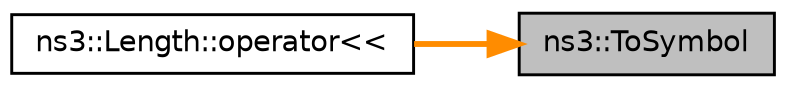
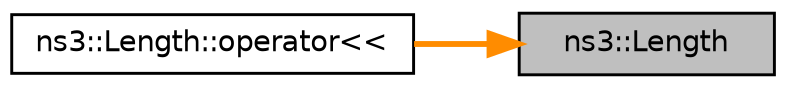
(647, 44) -> (647, 44)
